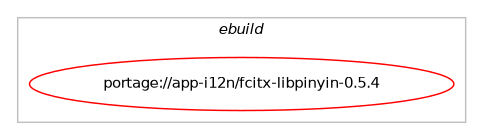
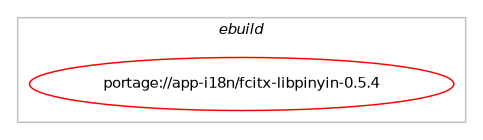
(242, 84) -> (242, 84)
